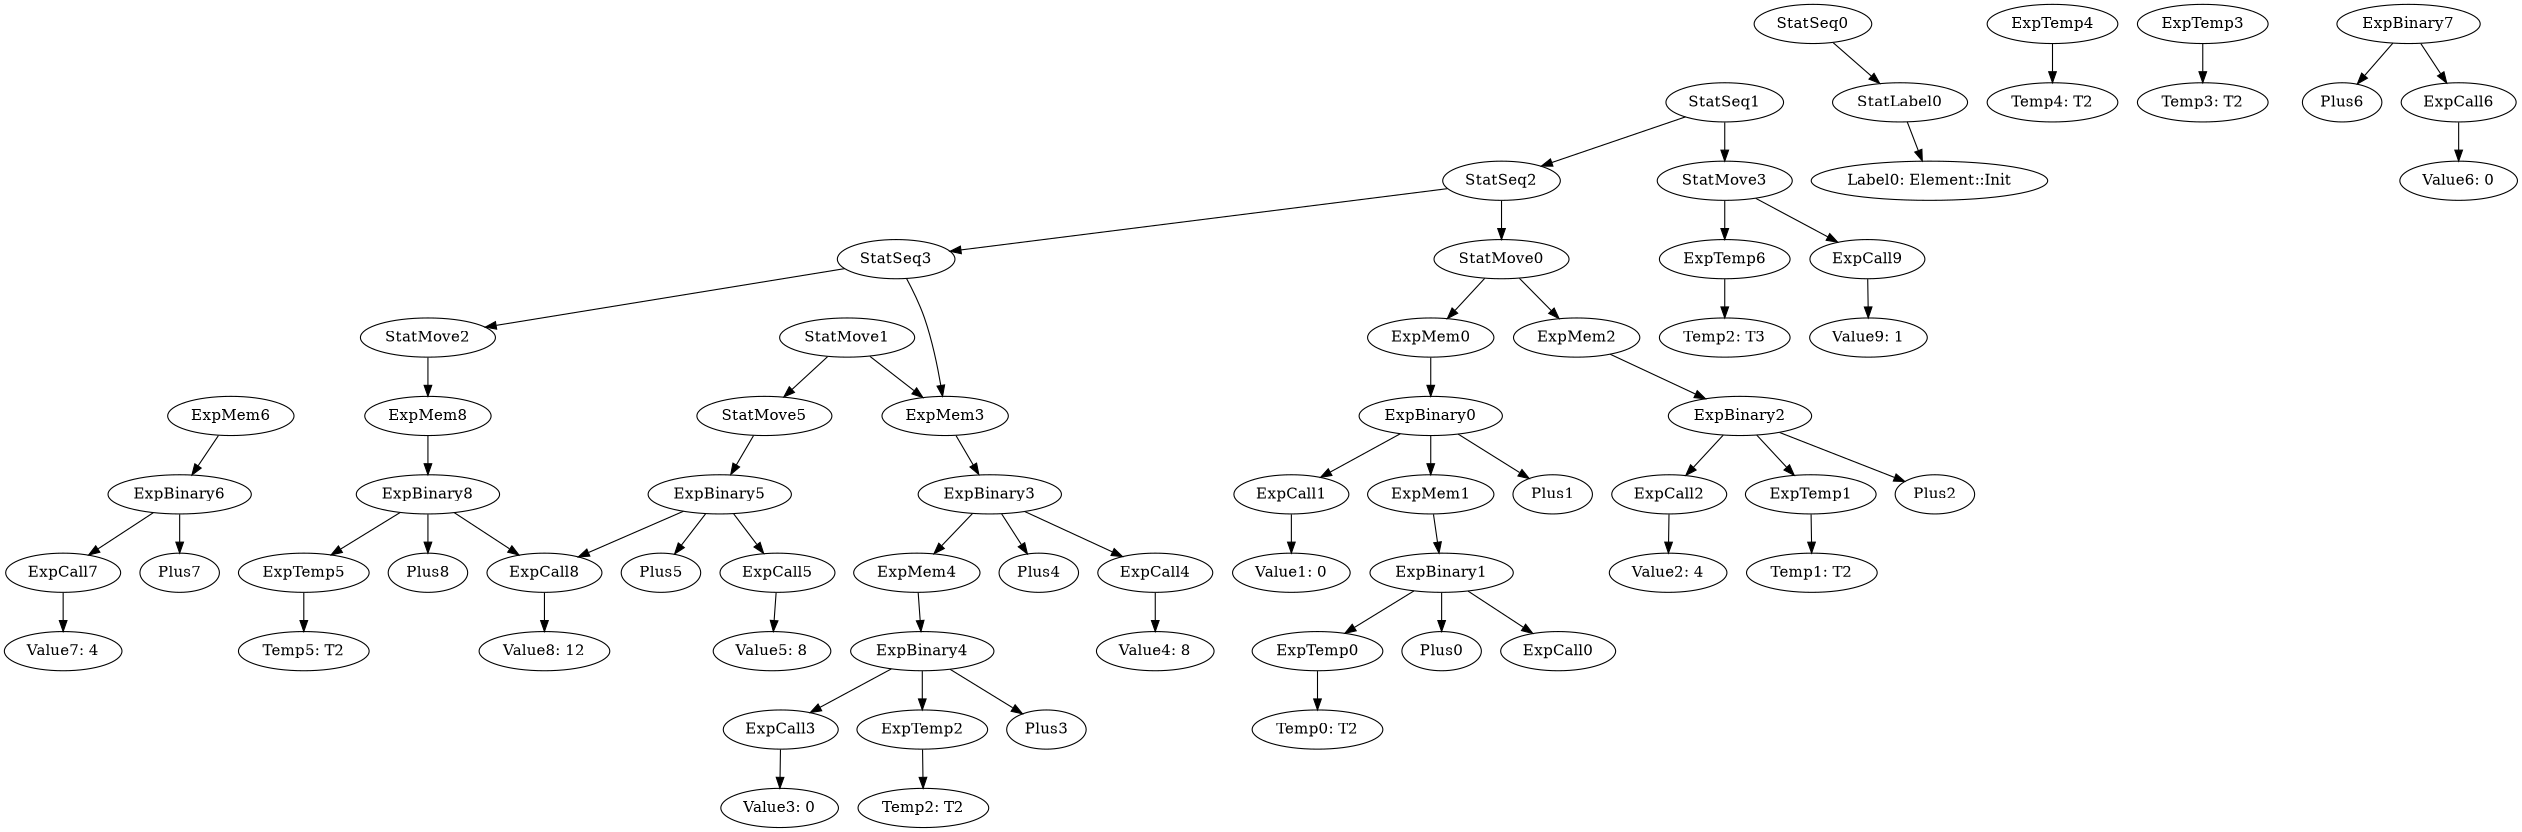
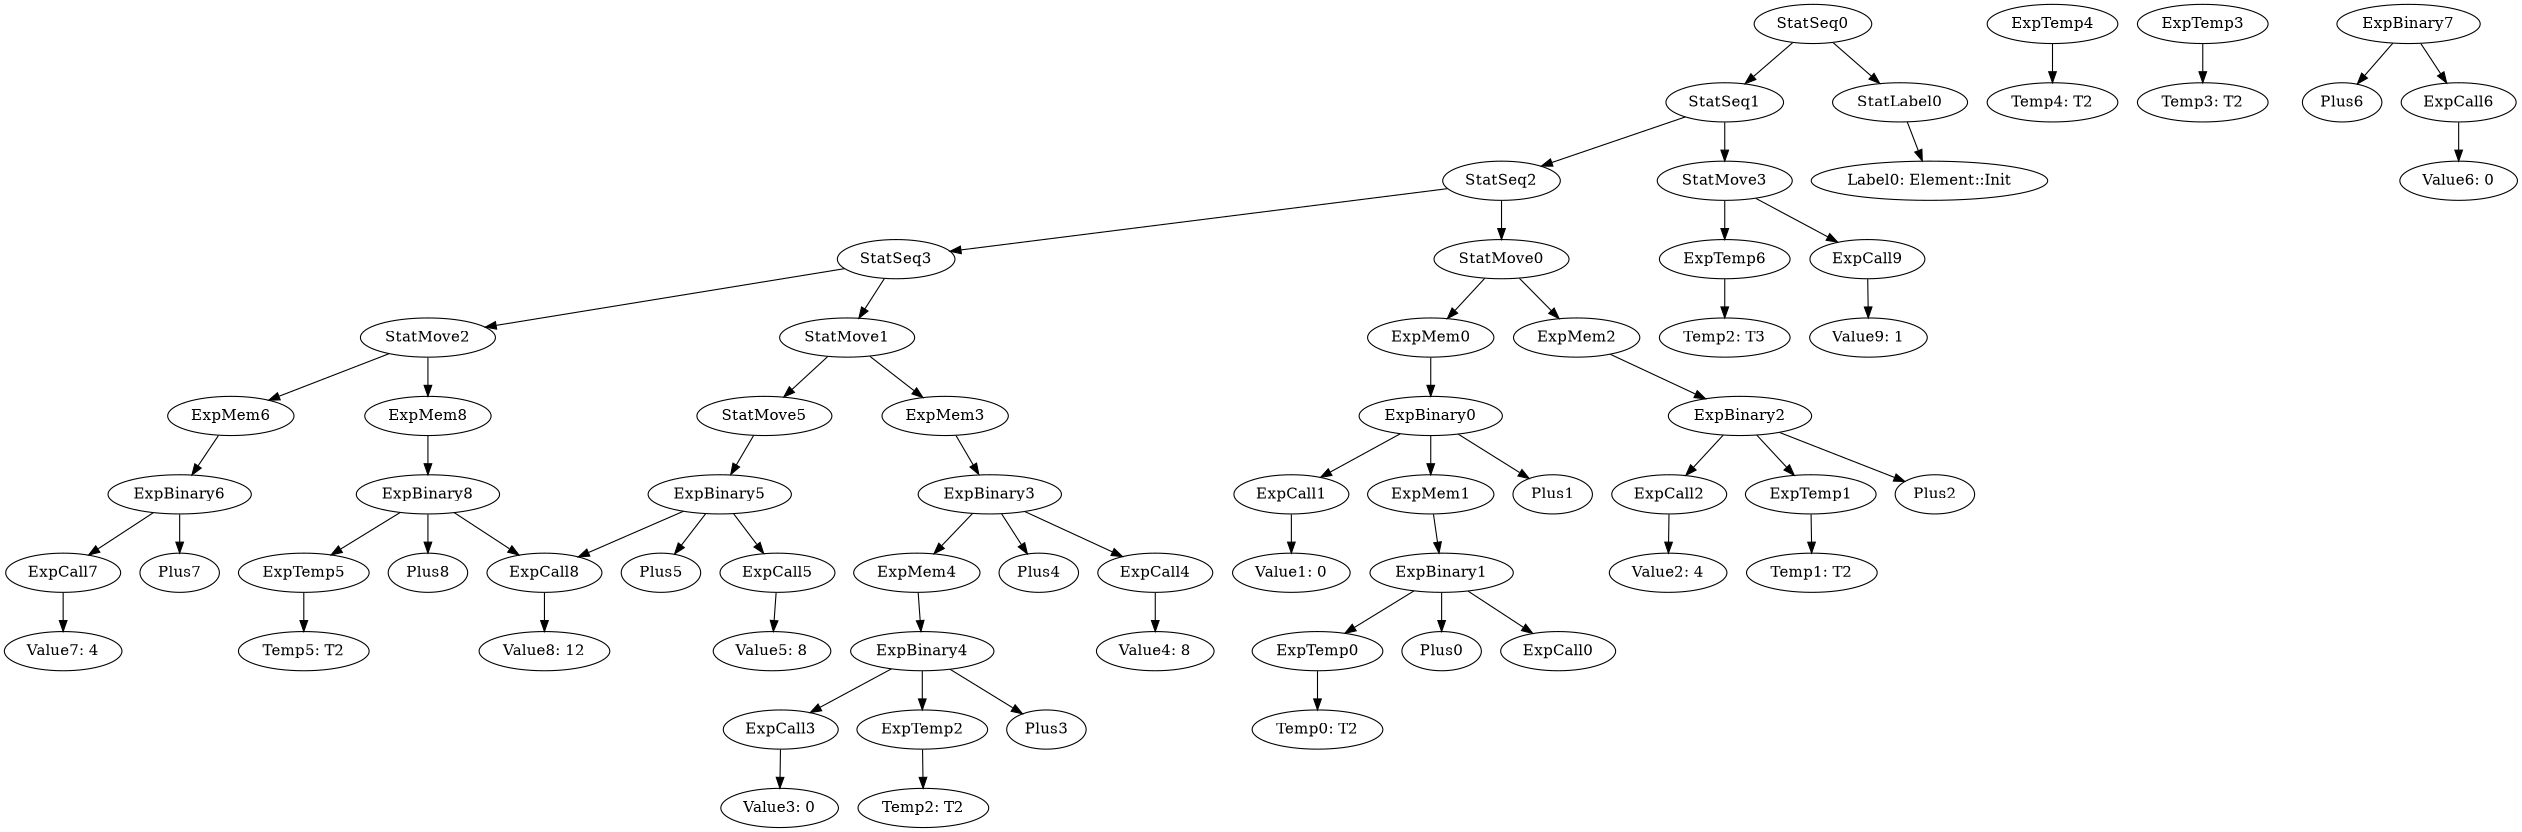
none -> (1773, 60)
(928, 330) -> (875, 294)
none -> (334, 375)
